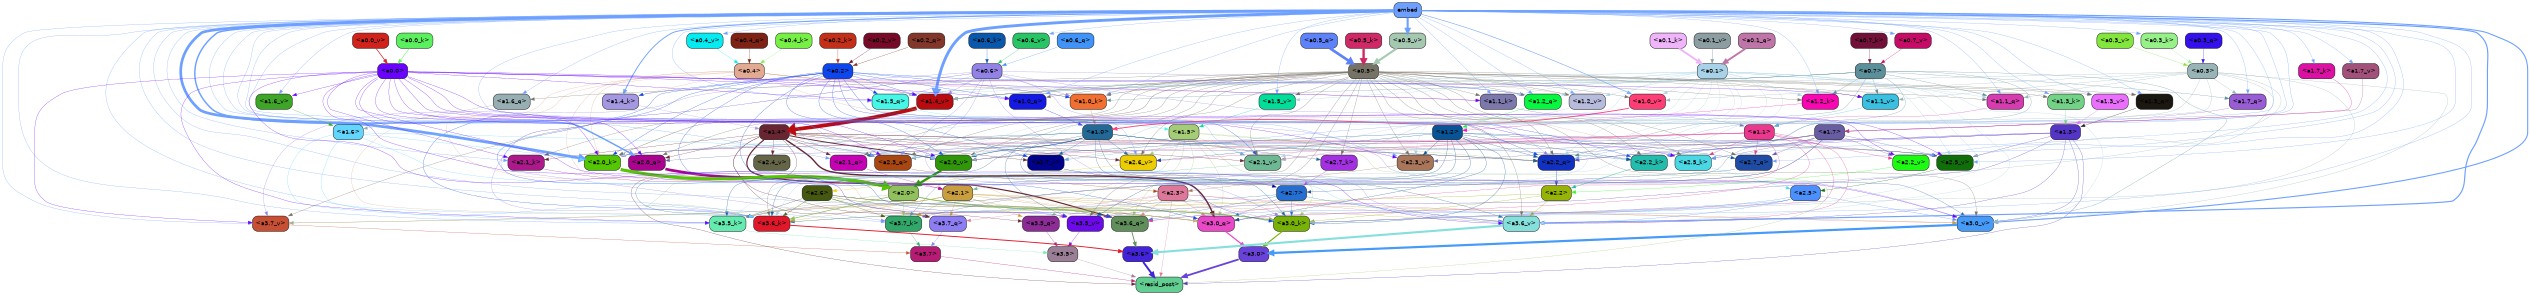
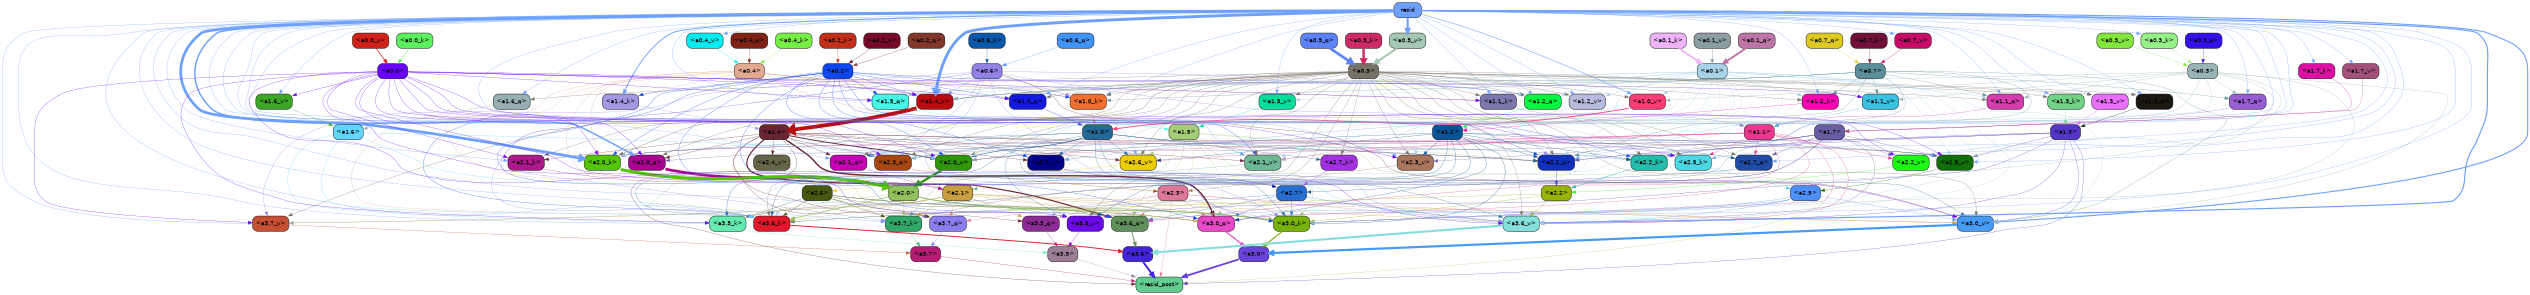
(1408, 10) -> (1408, 10)
(1031, 41) -> none
none -> (1824, 41)
(1284, 130) -> (1284, 130)
(477, 147) -> none
(1763, 149) -> (1741, 215)
